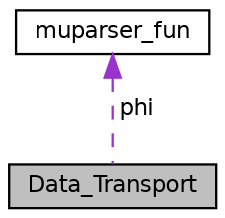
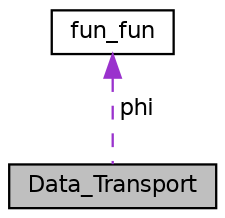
(113, 32) -> (113, 32)
